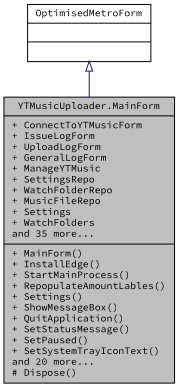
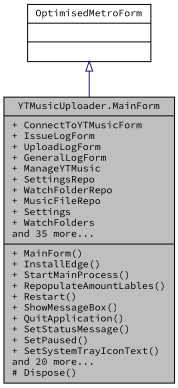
(48, 297) -> (45, 297)
